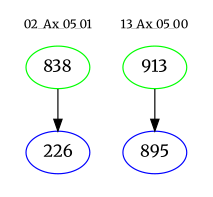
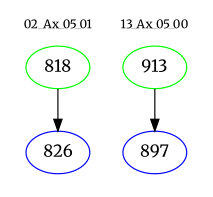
(58, 67) -> (58, 67)
(58, 152) -> (58, 152)
(155, 152) -> (155, 152)
